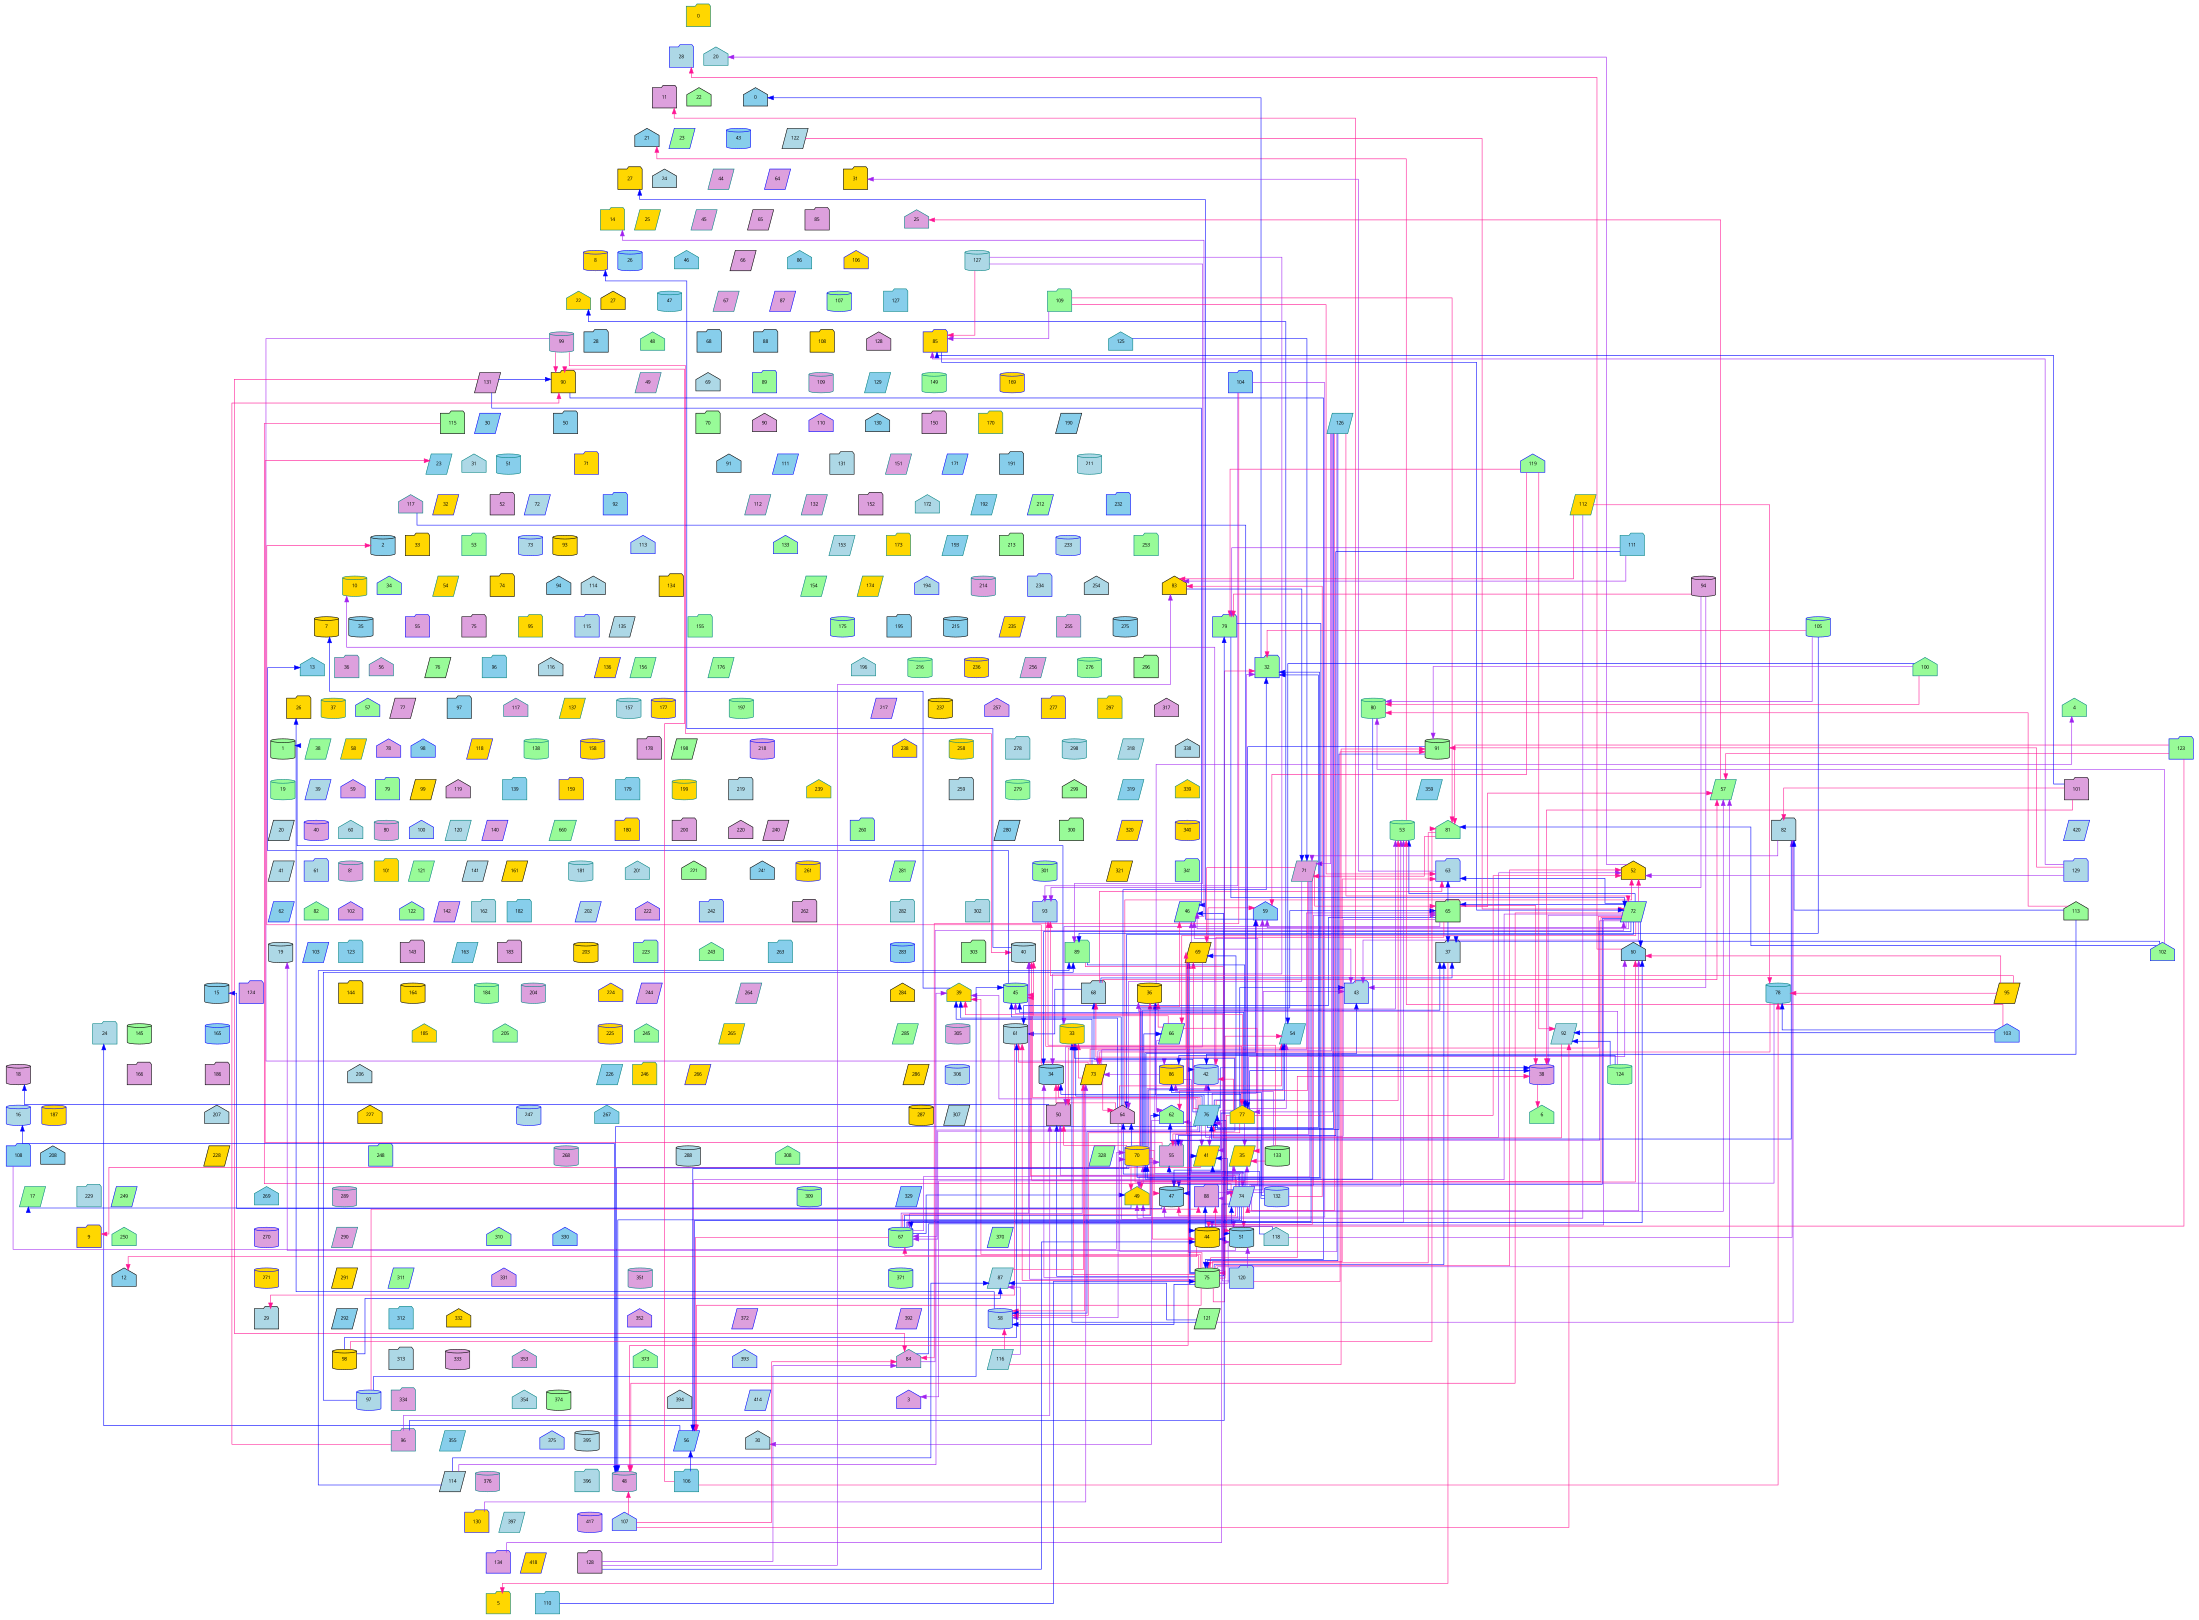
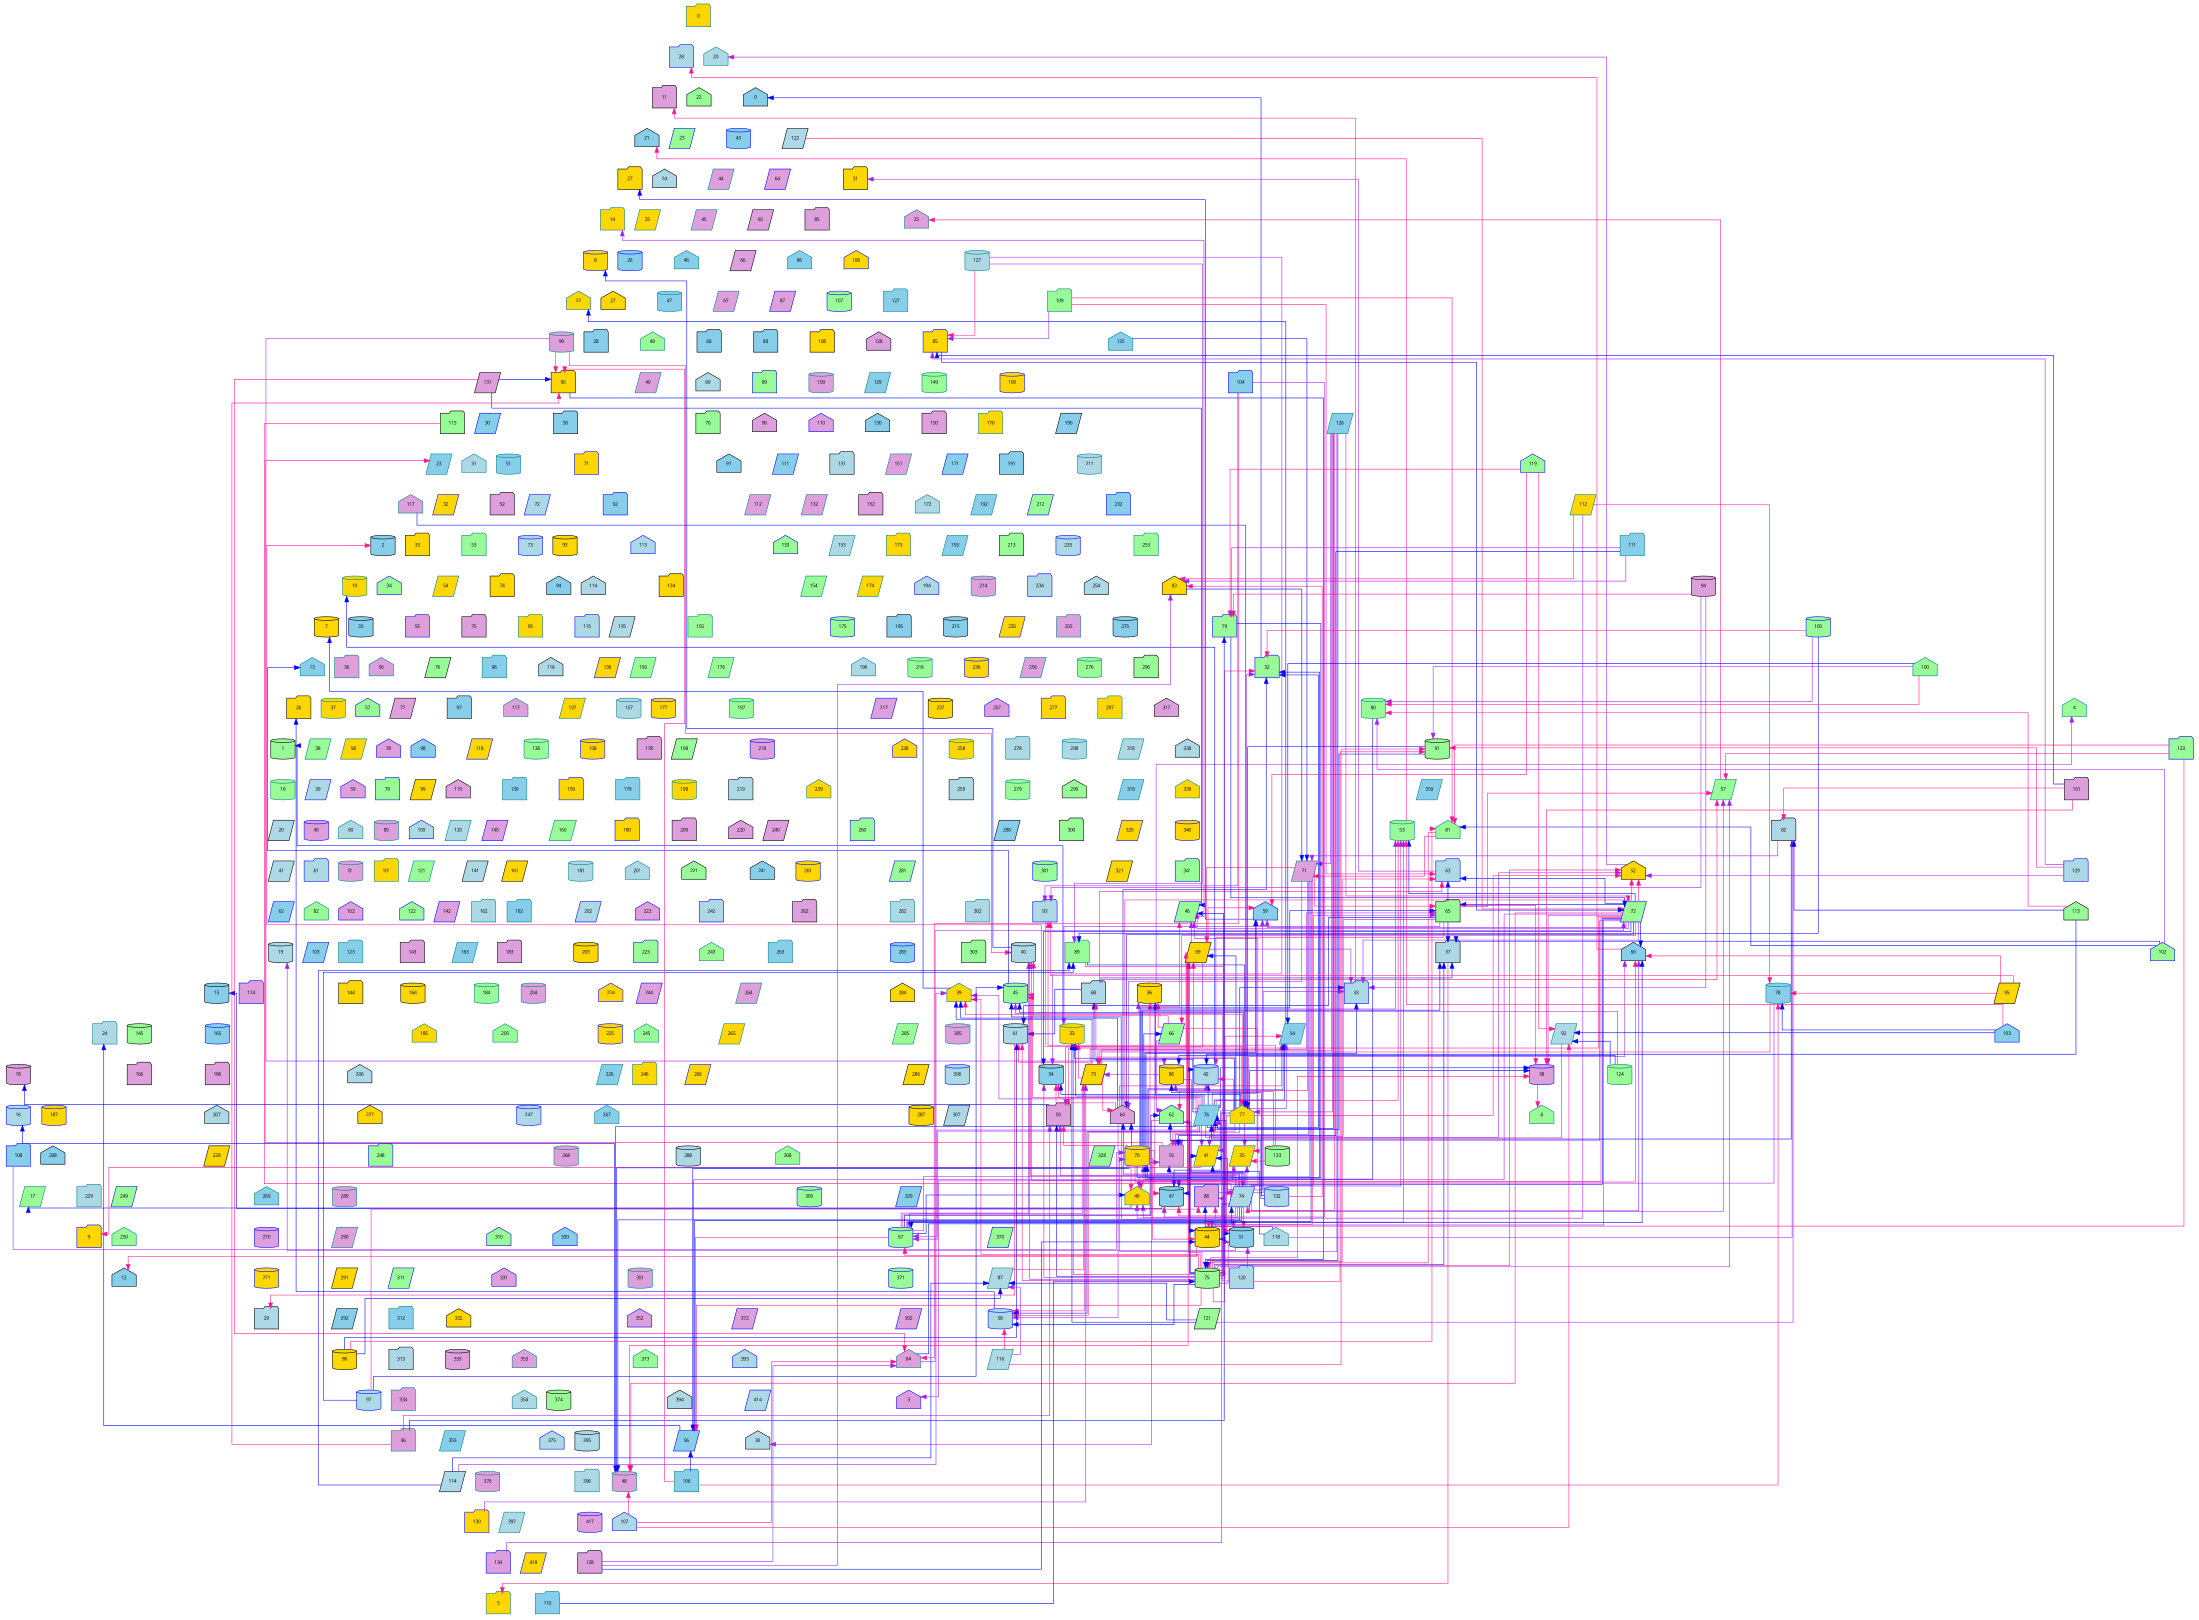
(967, 647) -> (967, 647)
(563, 830) -> (563, 830)
(2077, 830) -> none
